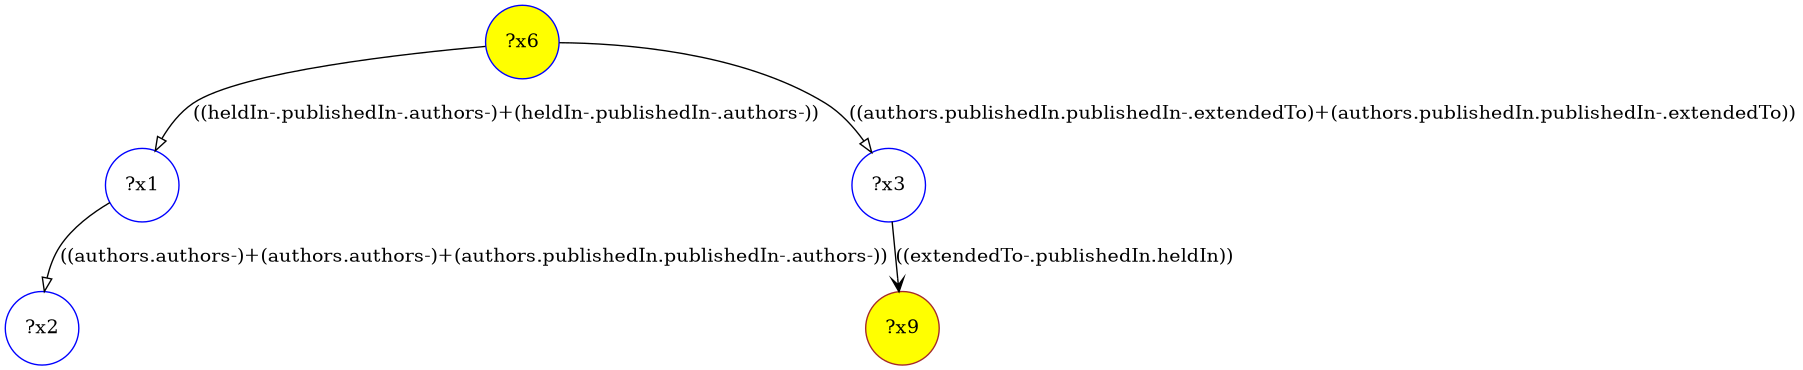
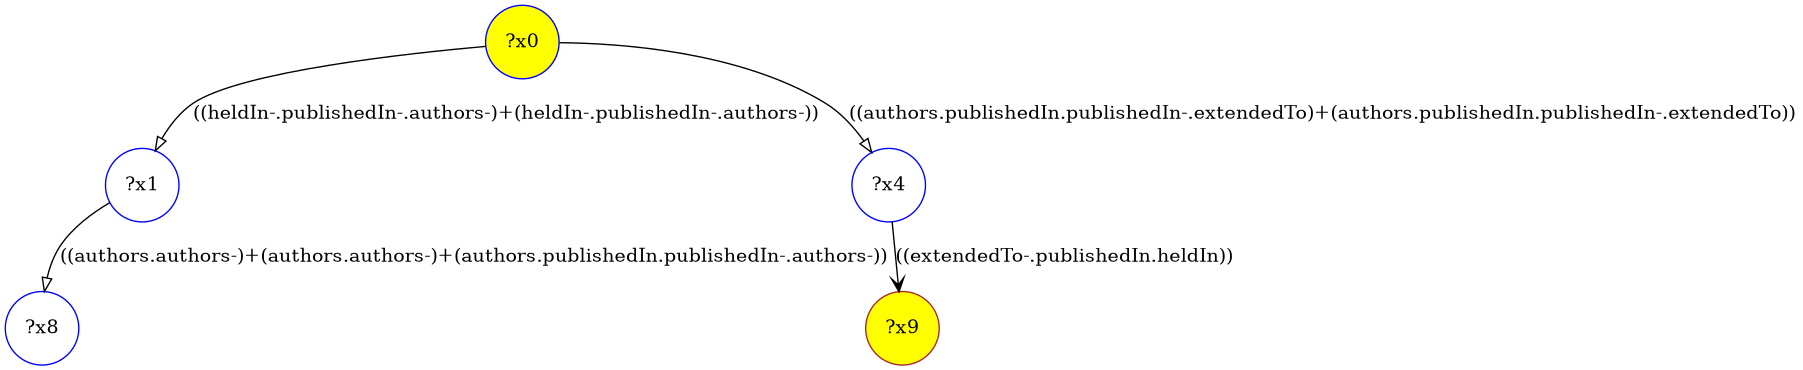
(522, 42) -> (522, 42)
(889, 185) -> (889, 185)
(42, 328) -> (42, 328)
